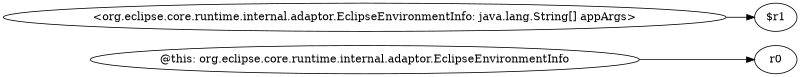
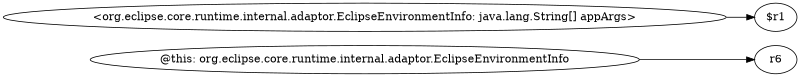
(776, 60) -> (776, 60)
